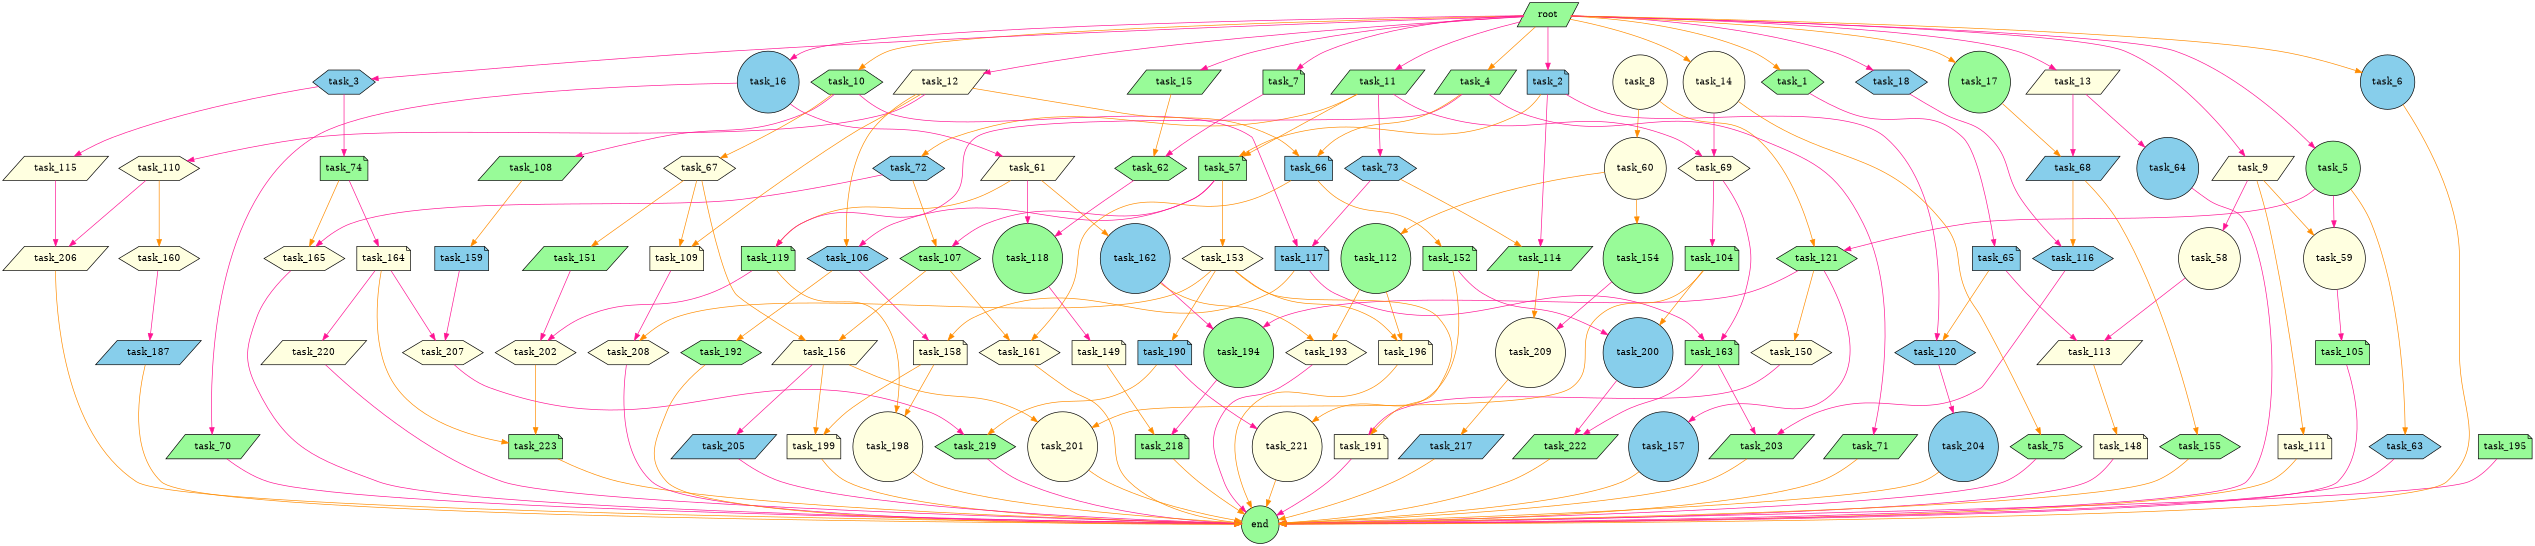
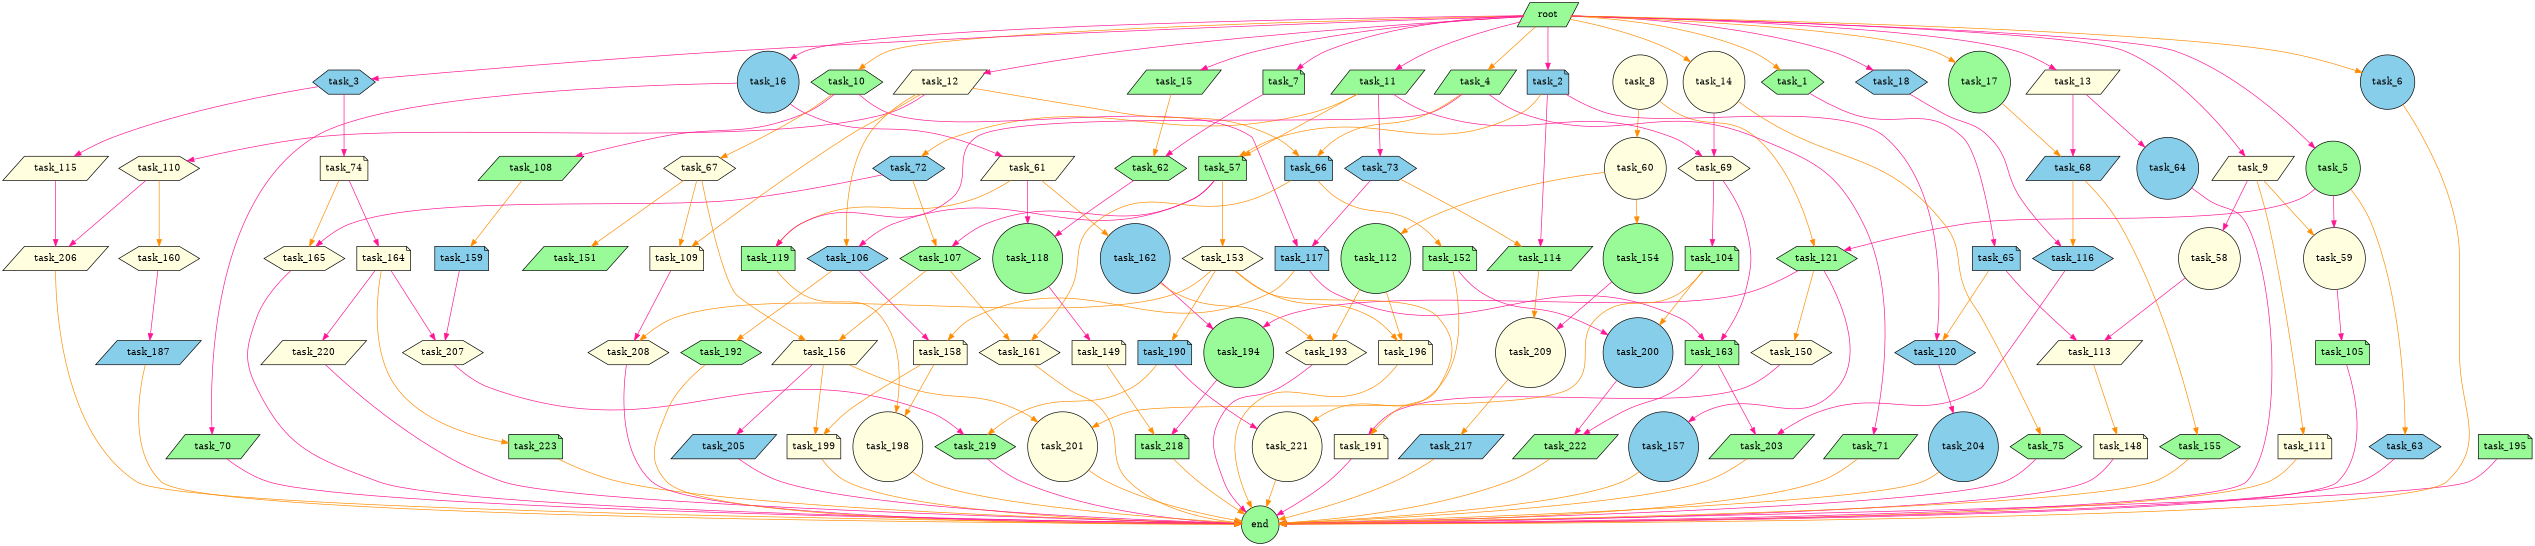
(344, 168) -> (344, 168)
(536, 353) -> none
